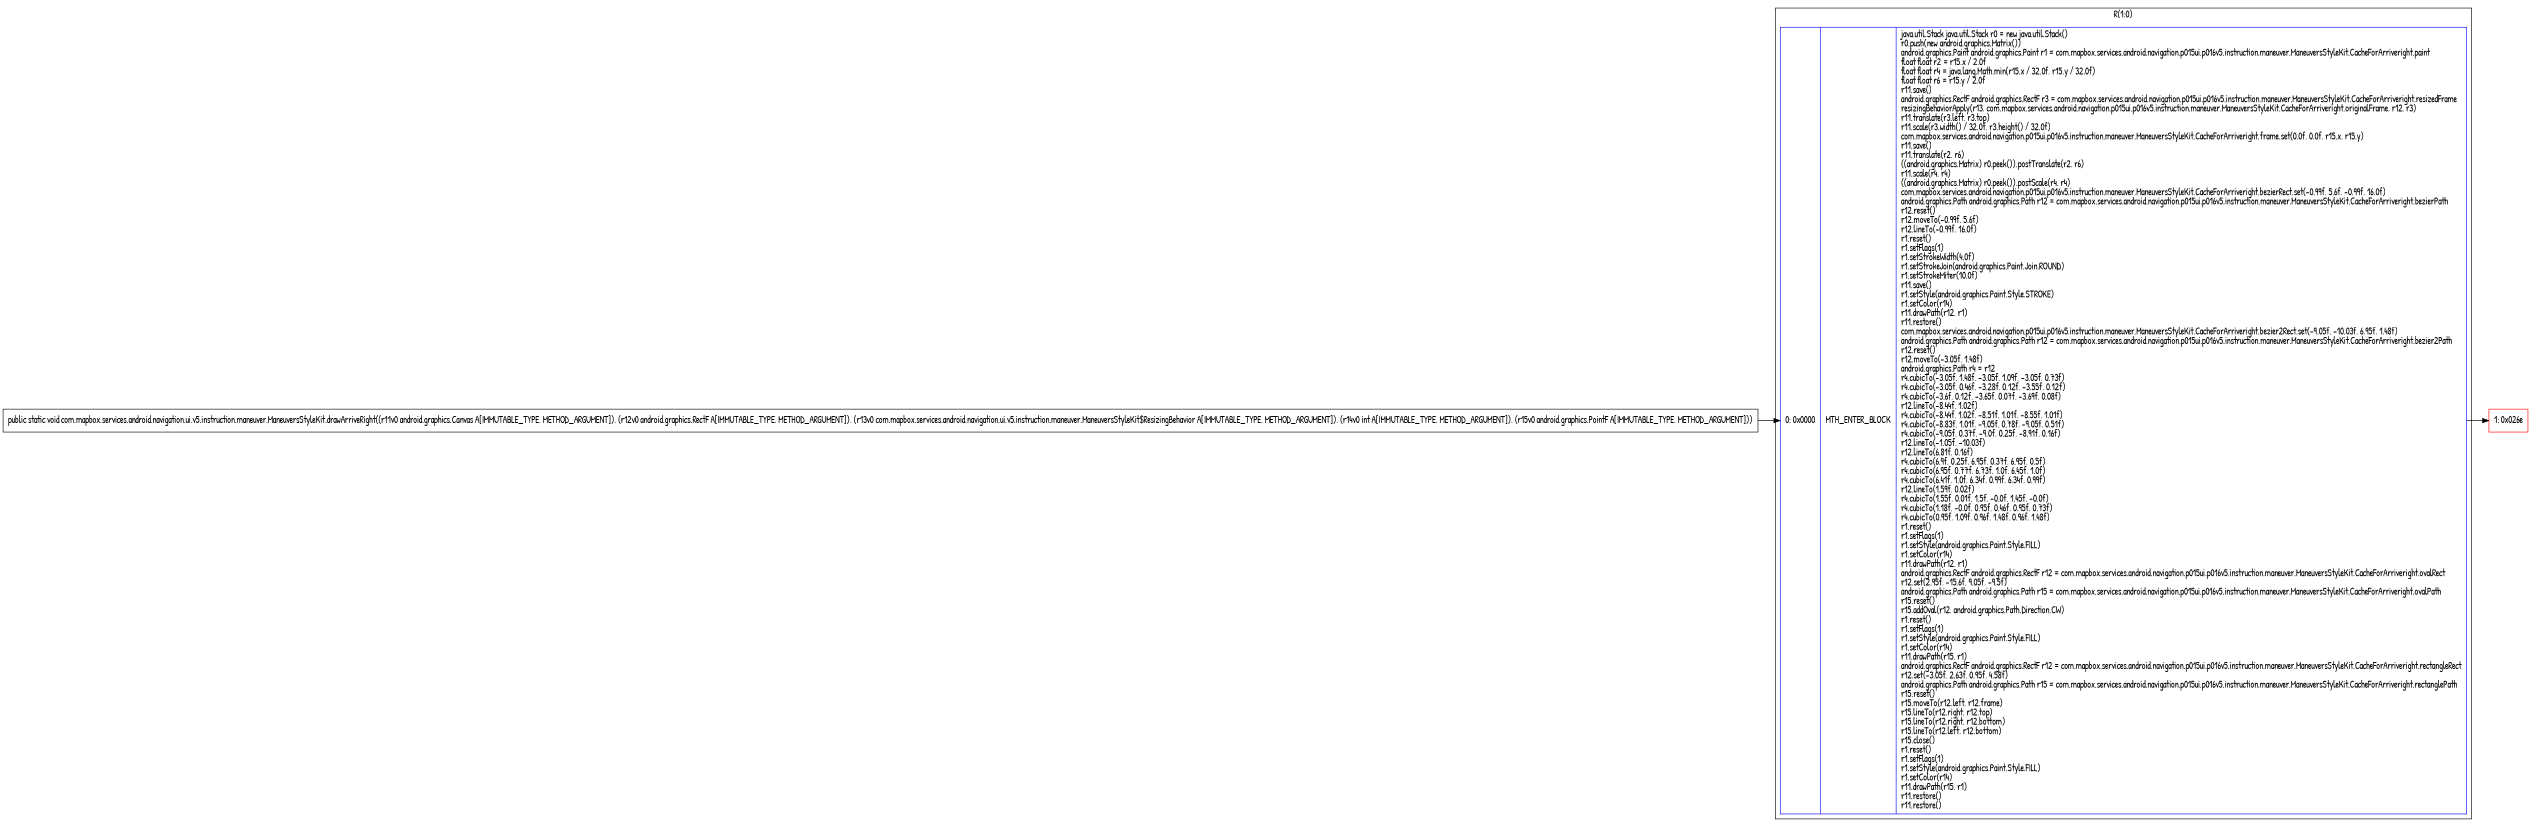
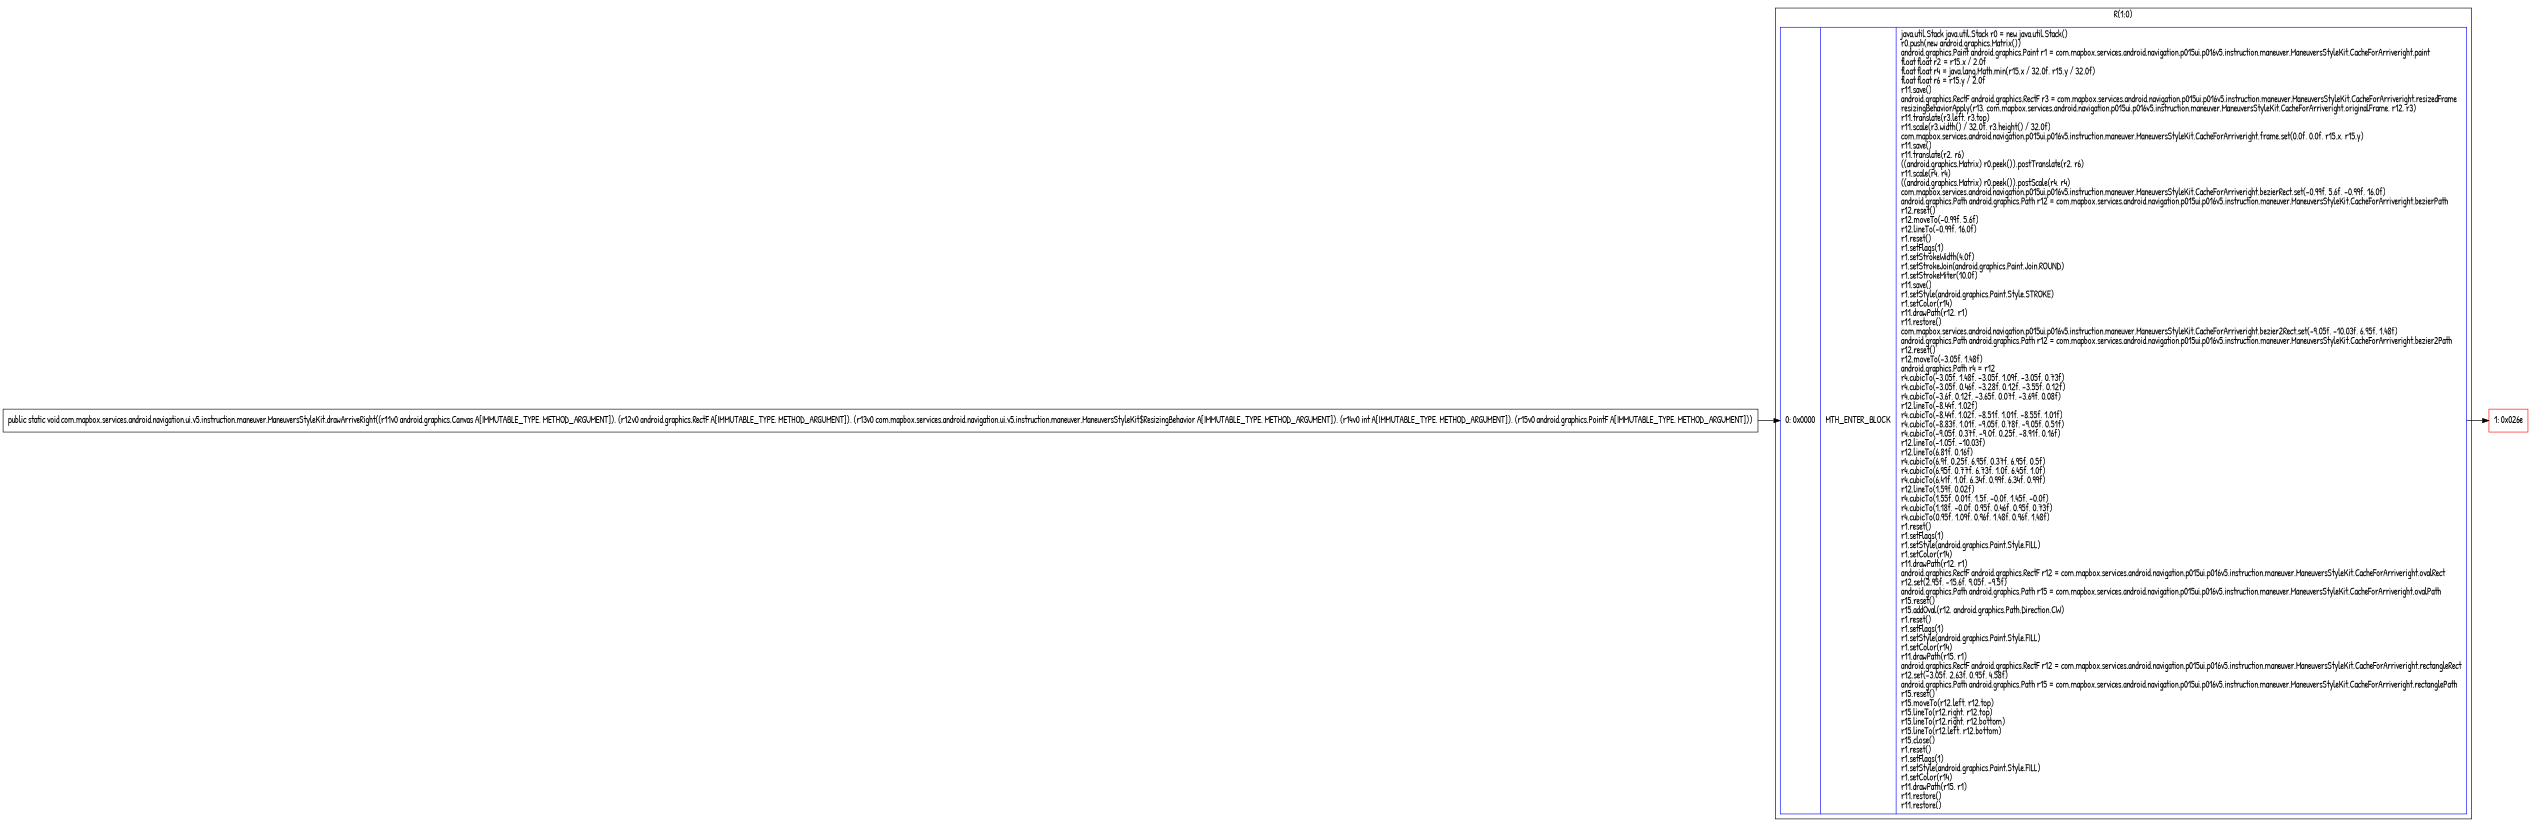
(1952, 704) -> (1948, 704)
